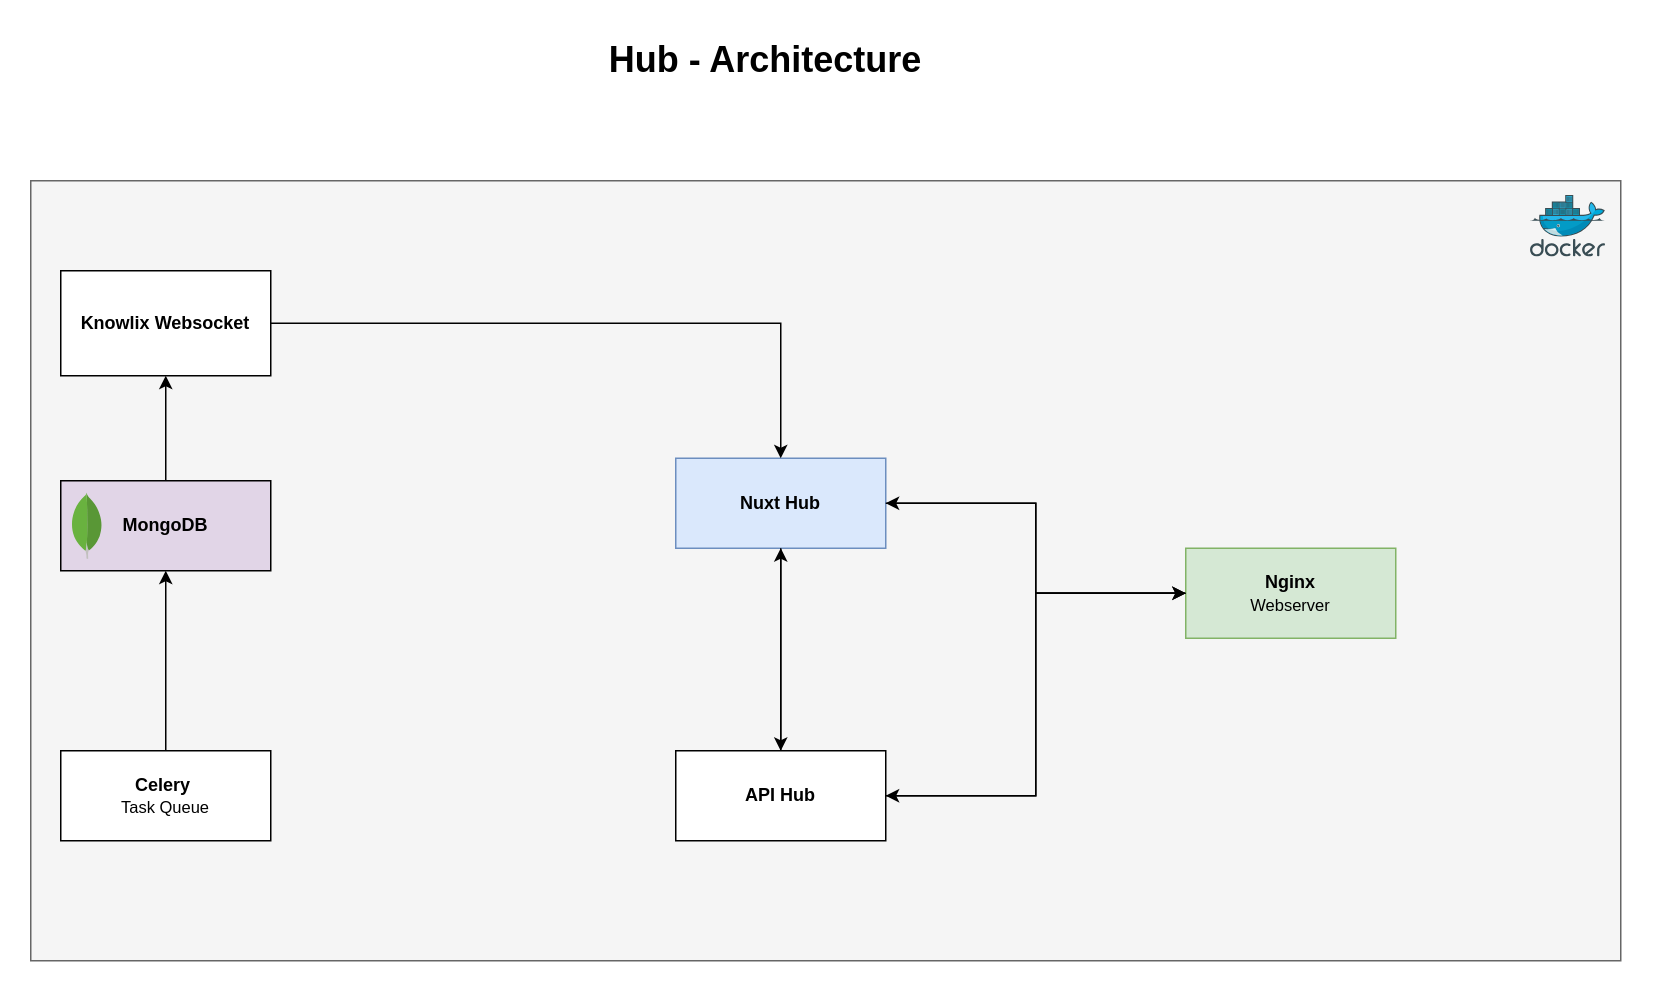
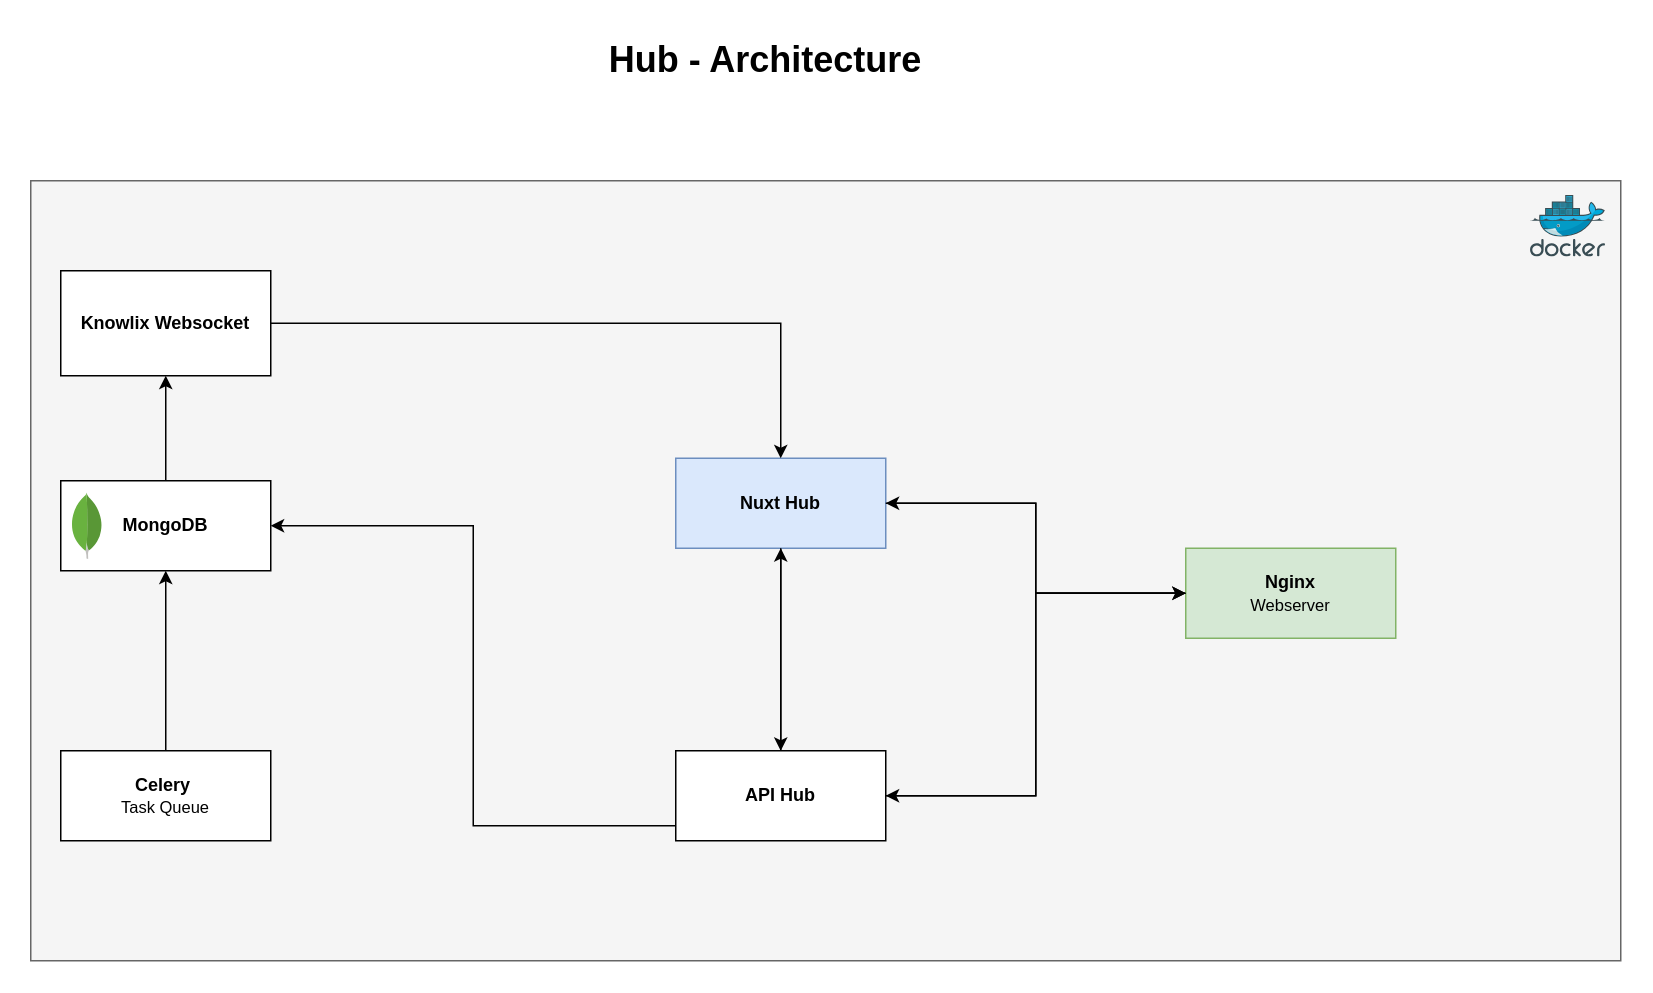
(166, 526) -> (166, 526)
none -> (473, 681)
